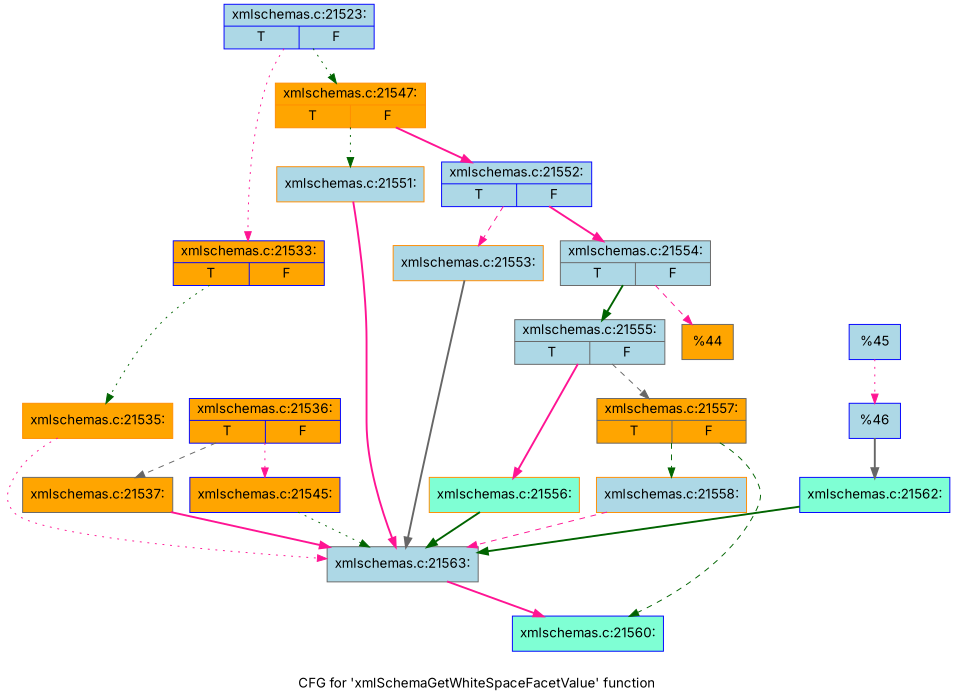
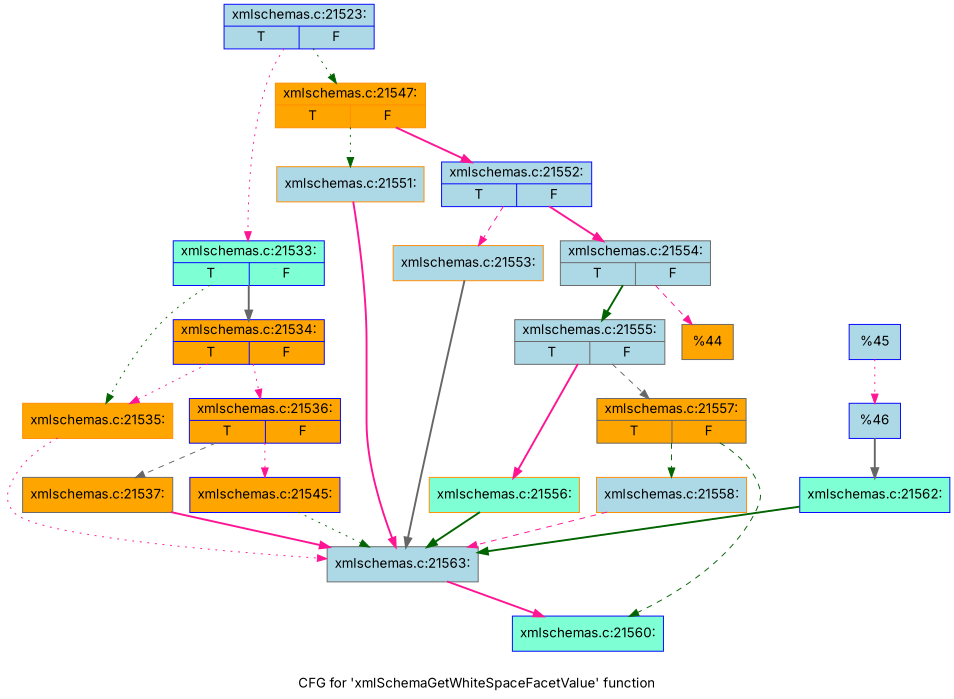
(249, 263) -> (249, 263)
none -> (249, 342)
